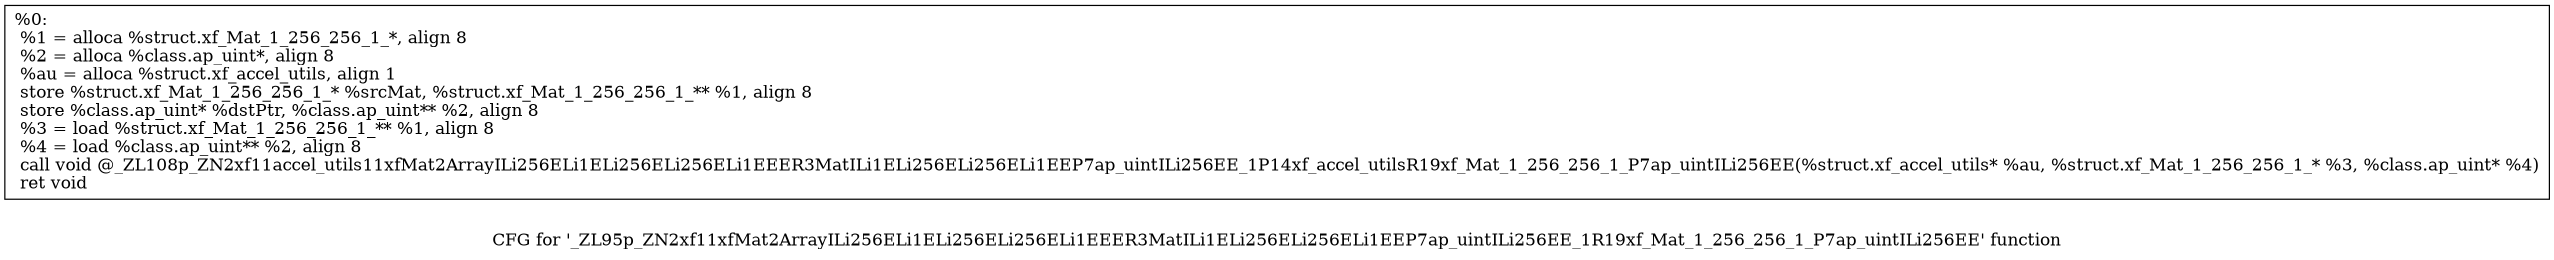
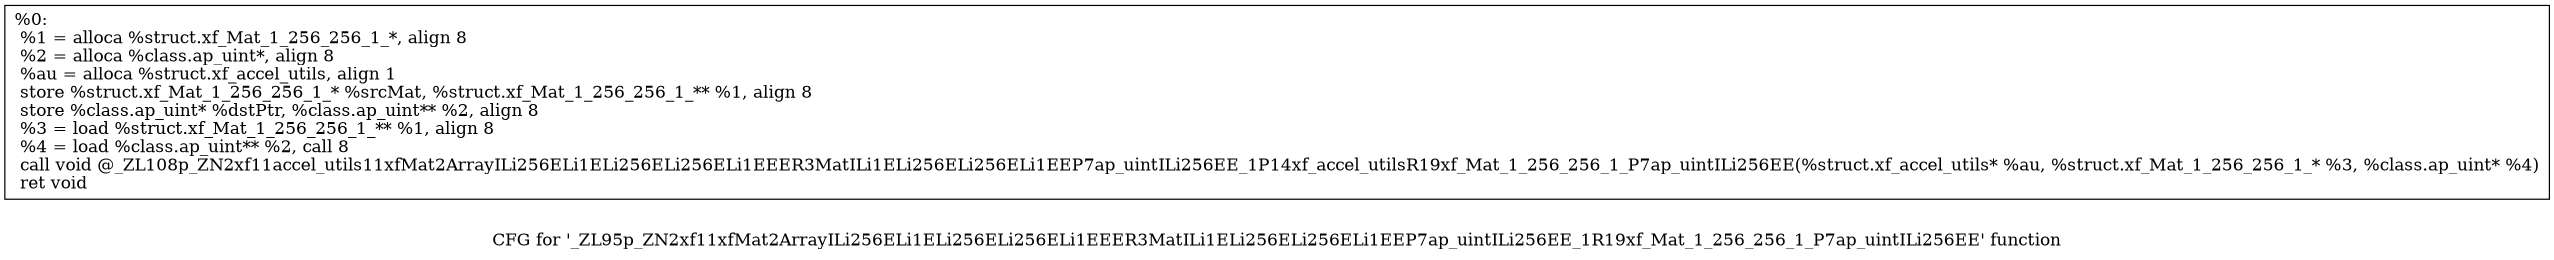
(188, 147) -> (182, 147)
